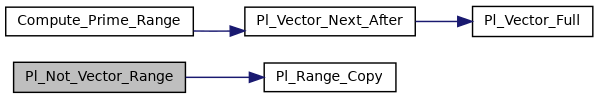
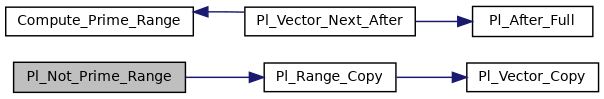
(533, 21) -> (533, 21)
(212, 31) -> (226, 12)
(100, 77) -> (100, 77)
none -> (533, 77)
